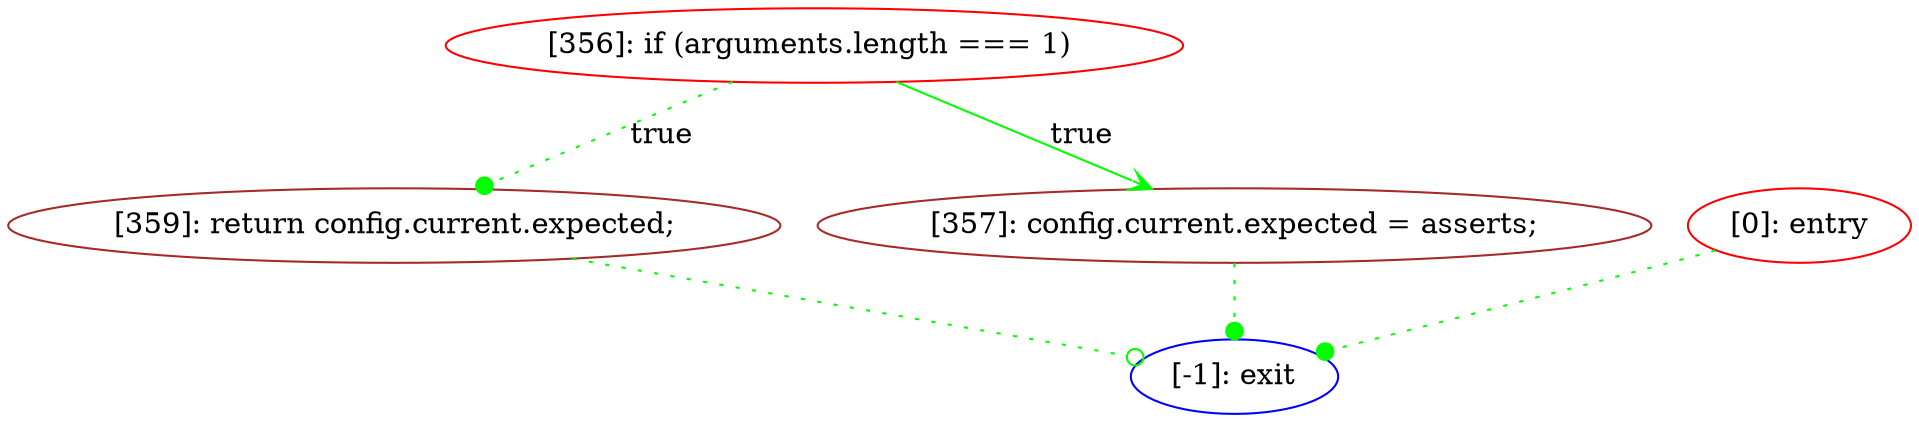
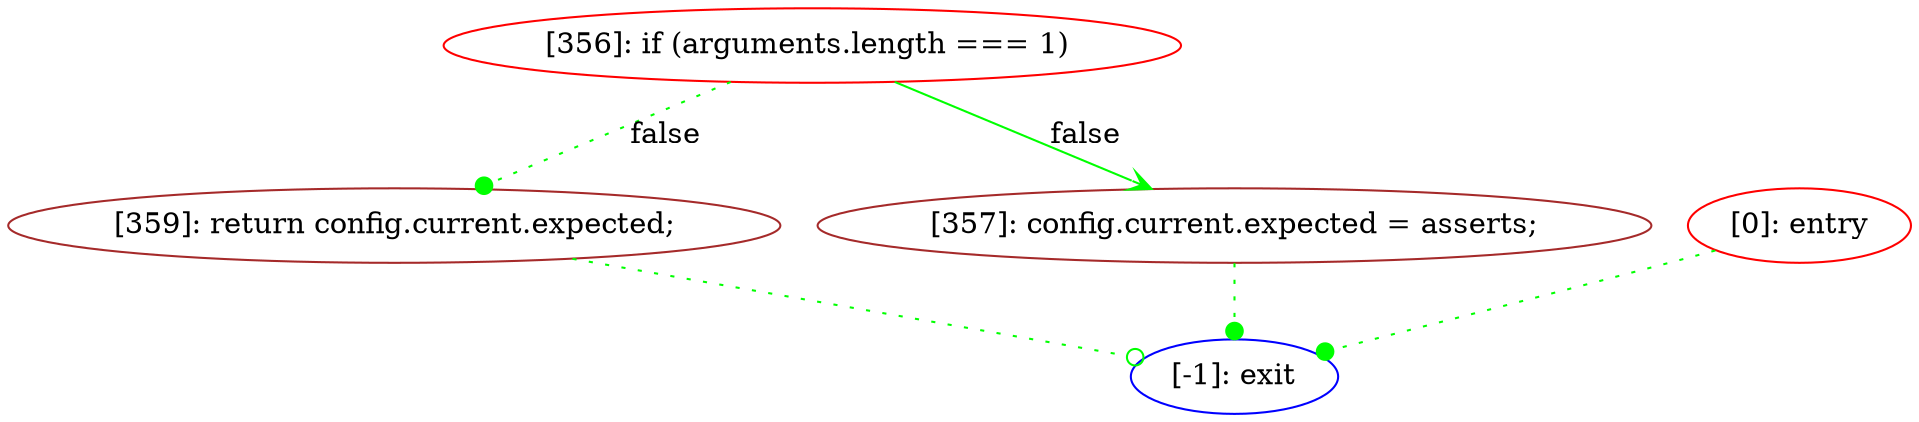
(662, 136) -> (665, 136)
(1082, 136) -> (1085, 136)
